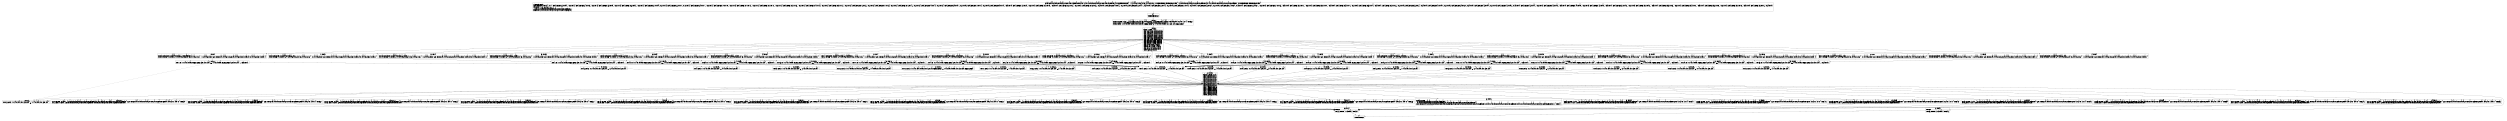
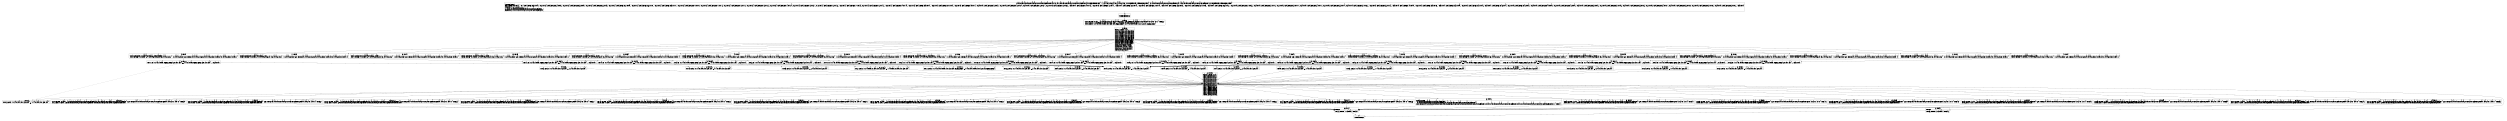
(1003, 68) -> none
